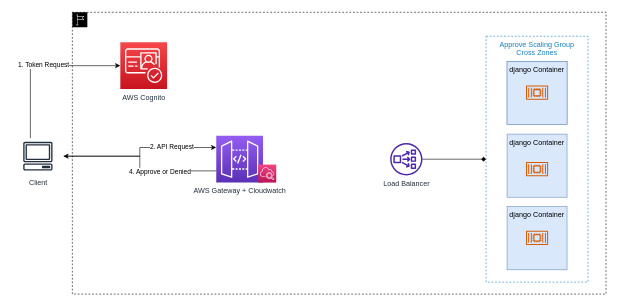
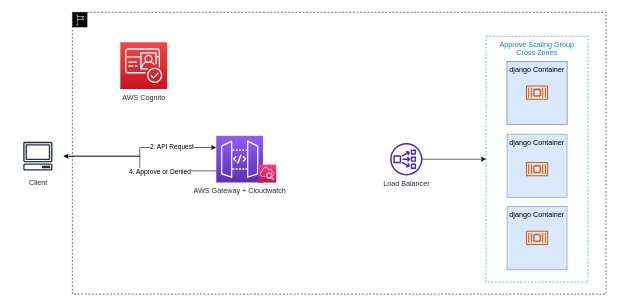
(37, 66) -> none
(480, 159) -> (480, 159)
